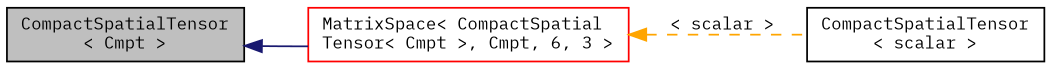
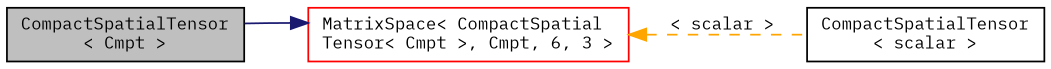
(285, 46) -> (268, 23)
